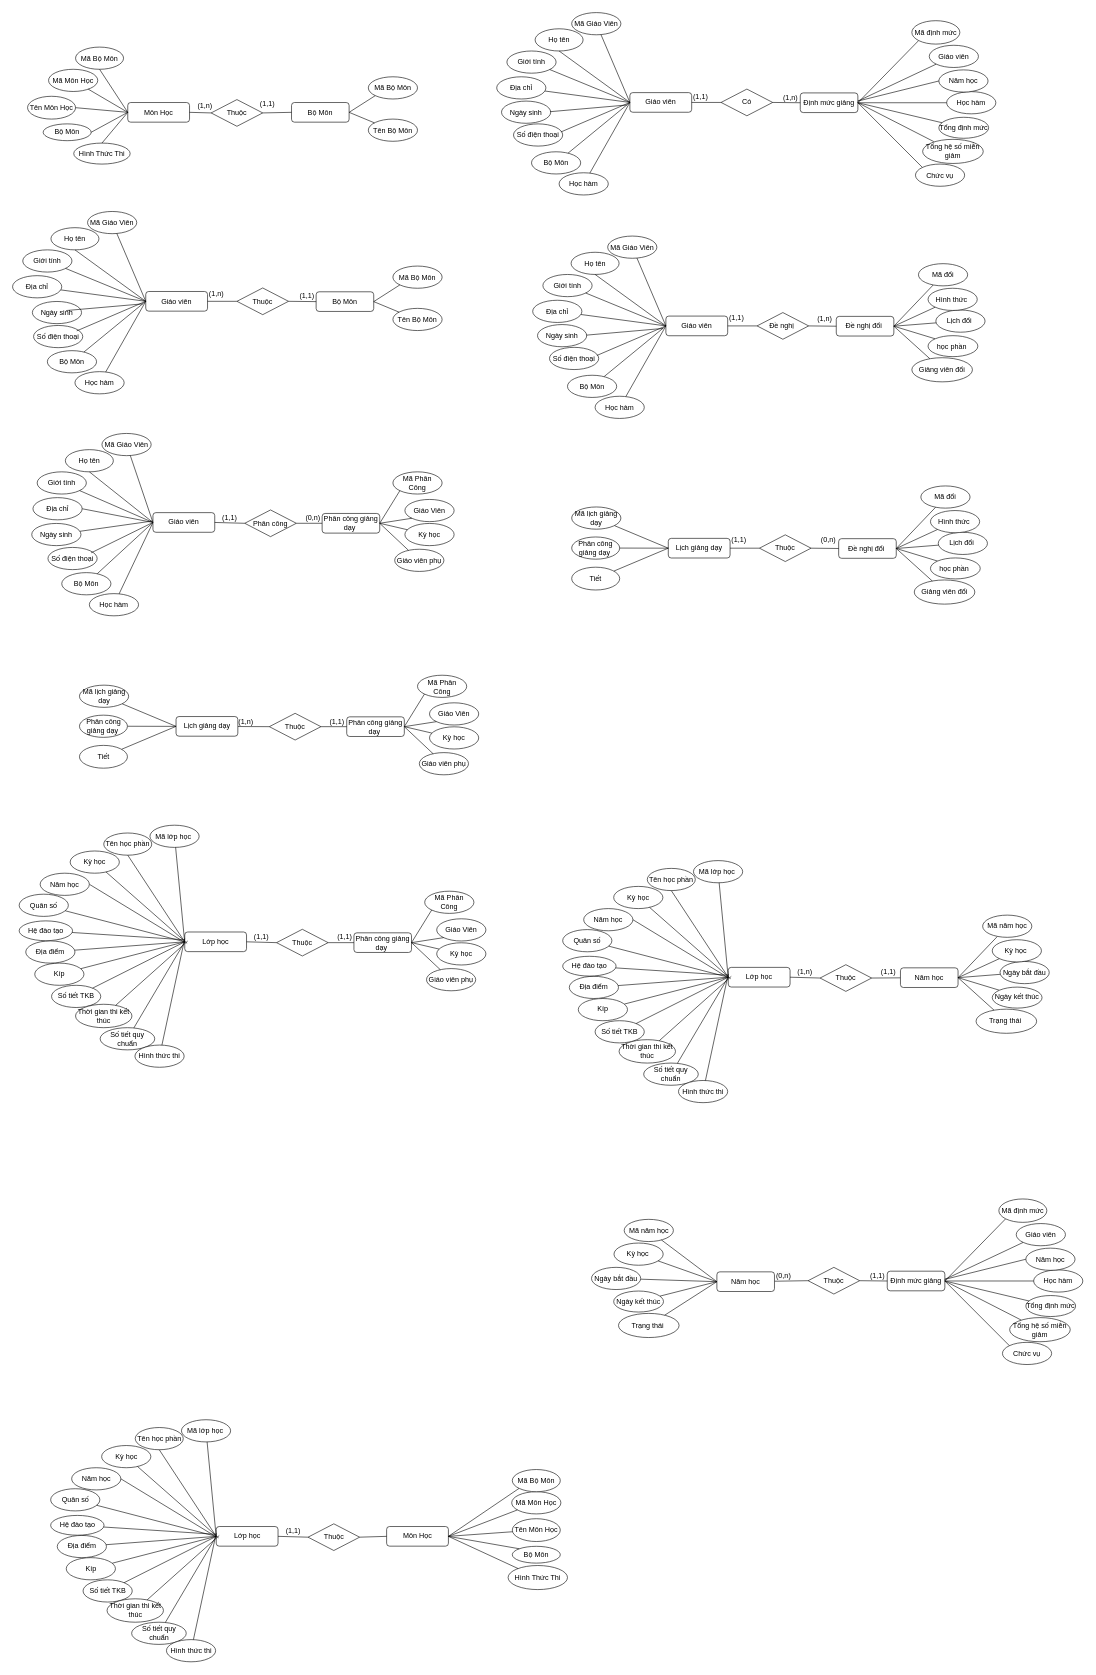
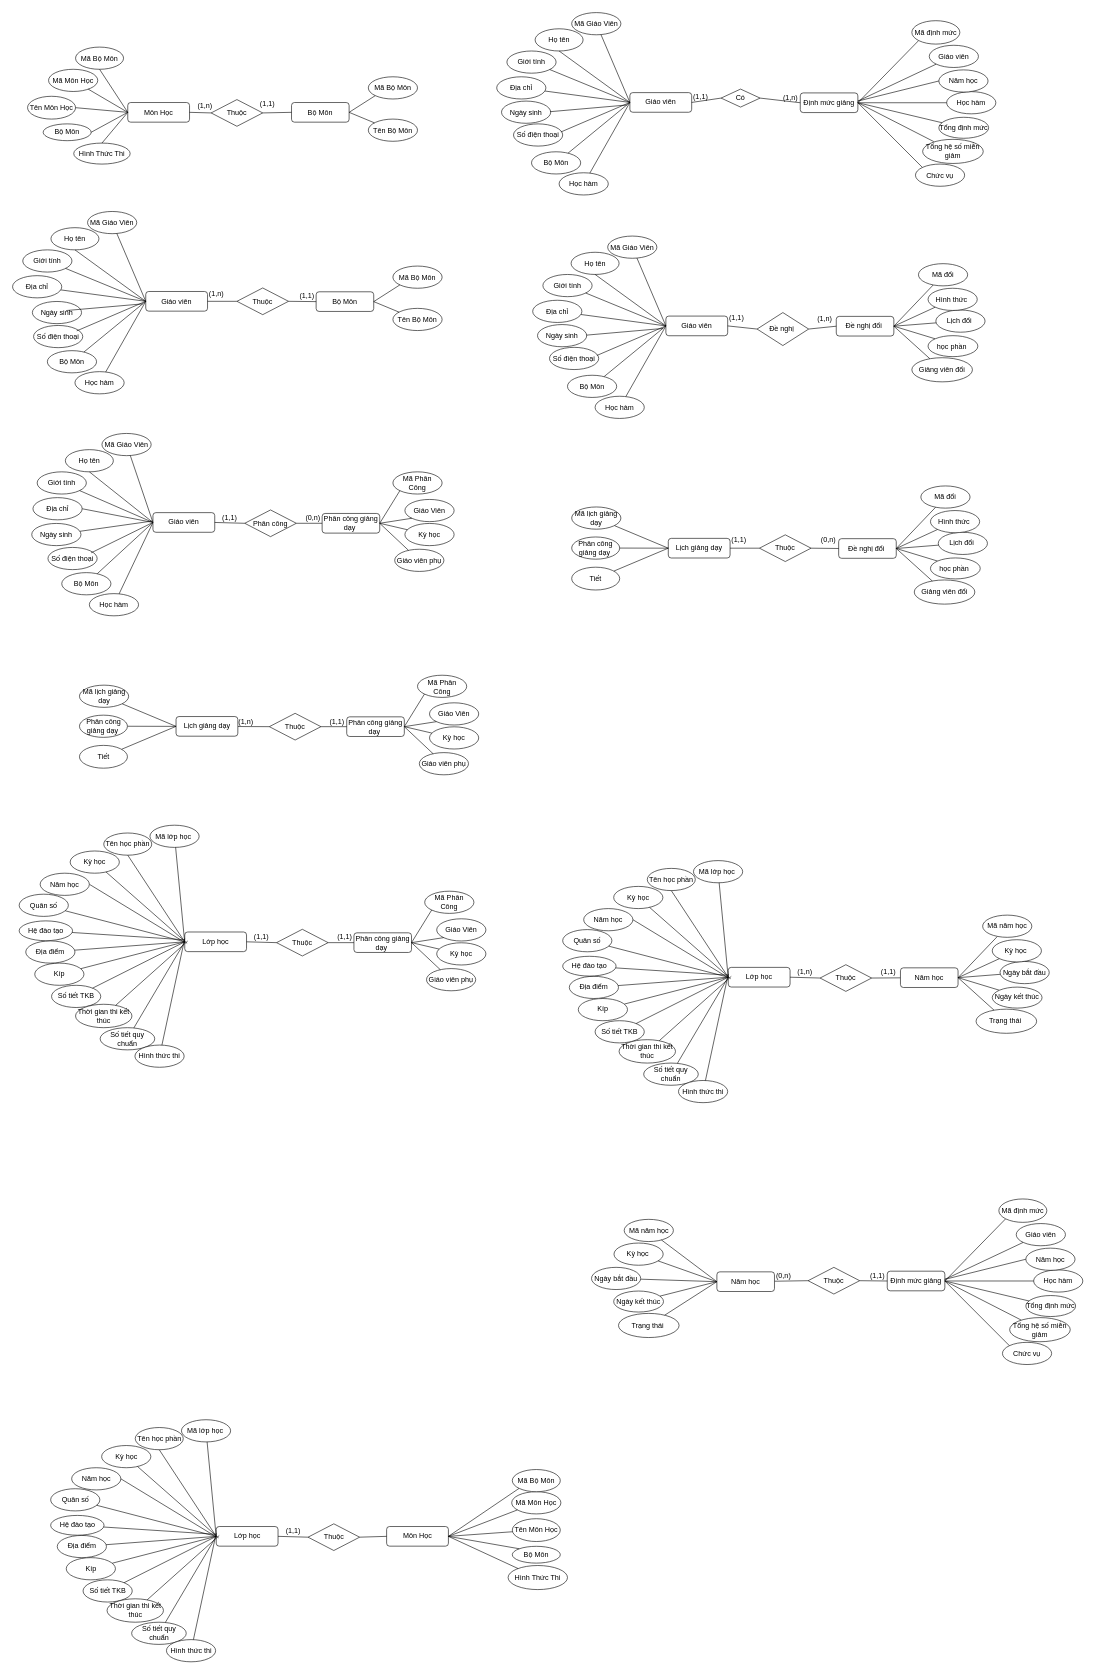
(747, 102) -> (740, 98)
(783, 326) -> (783, 329)
